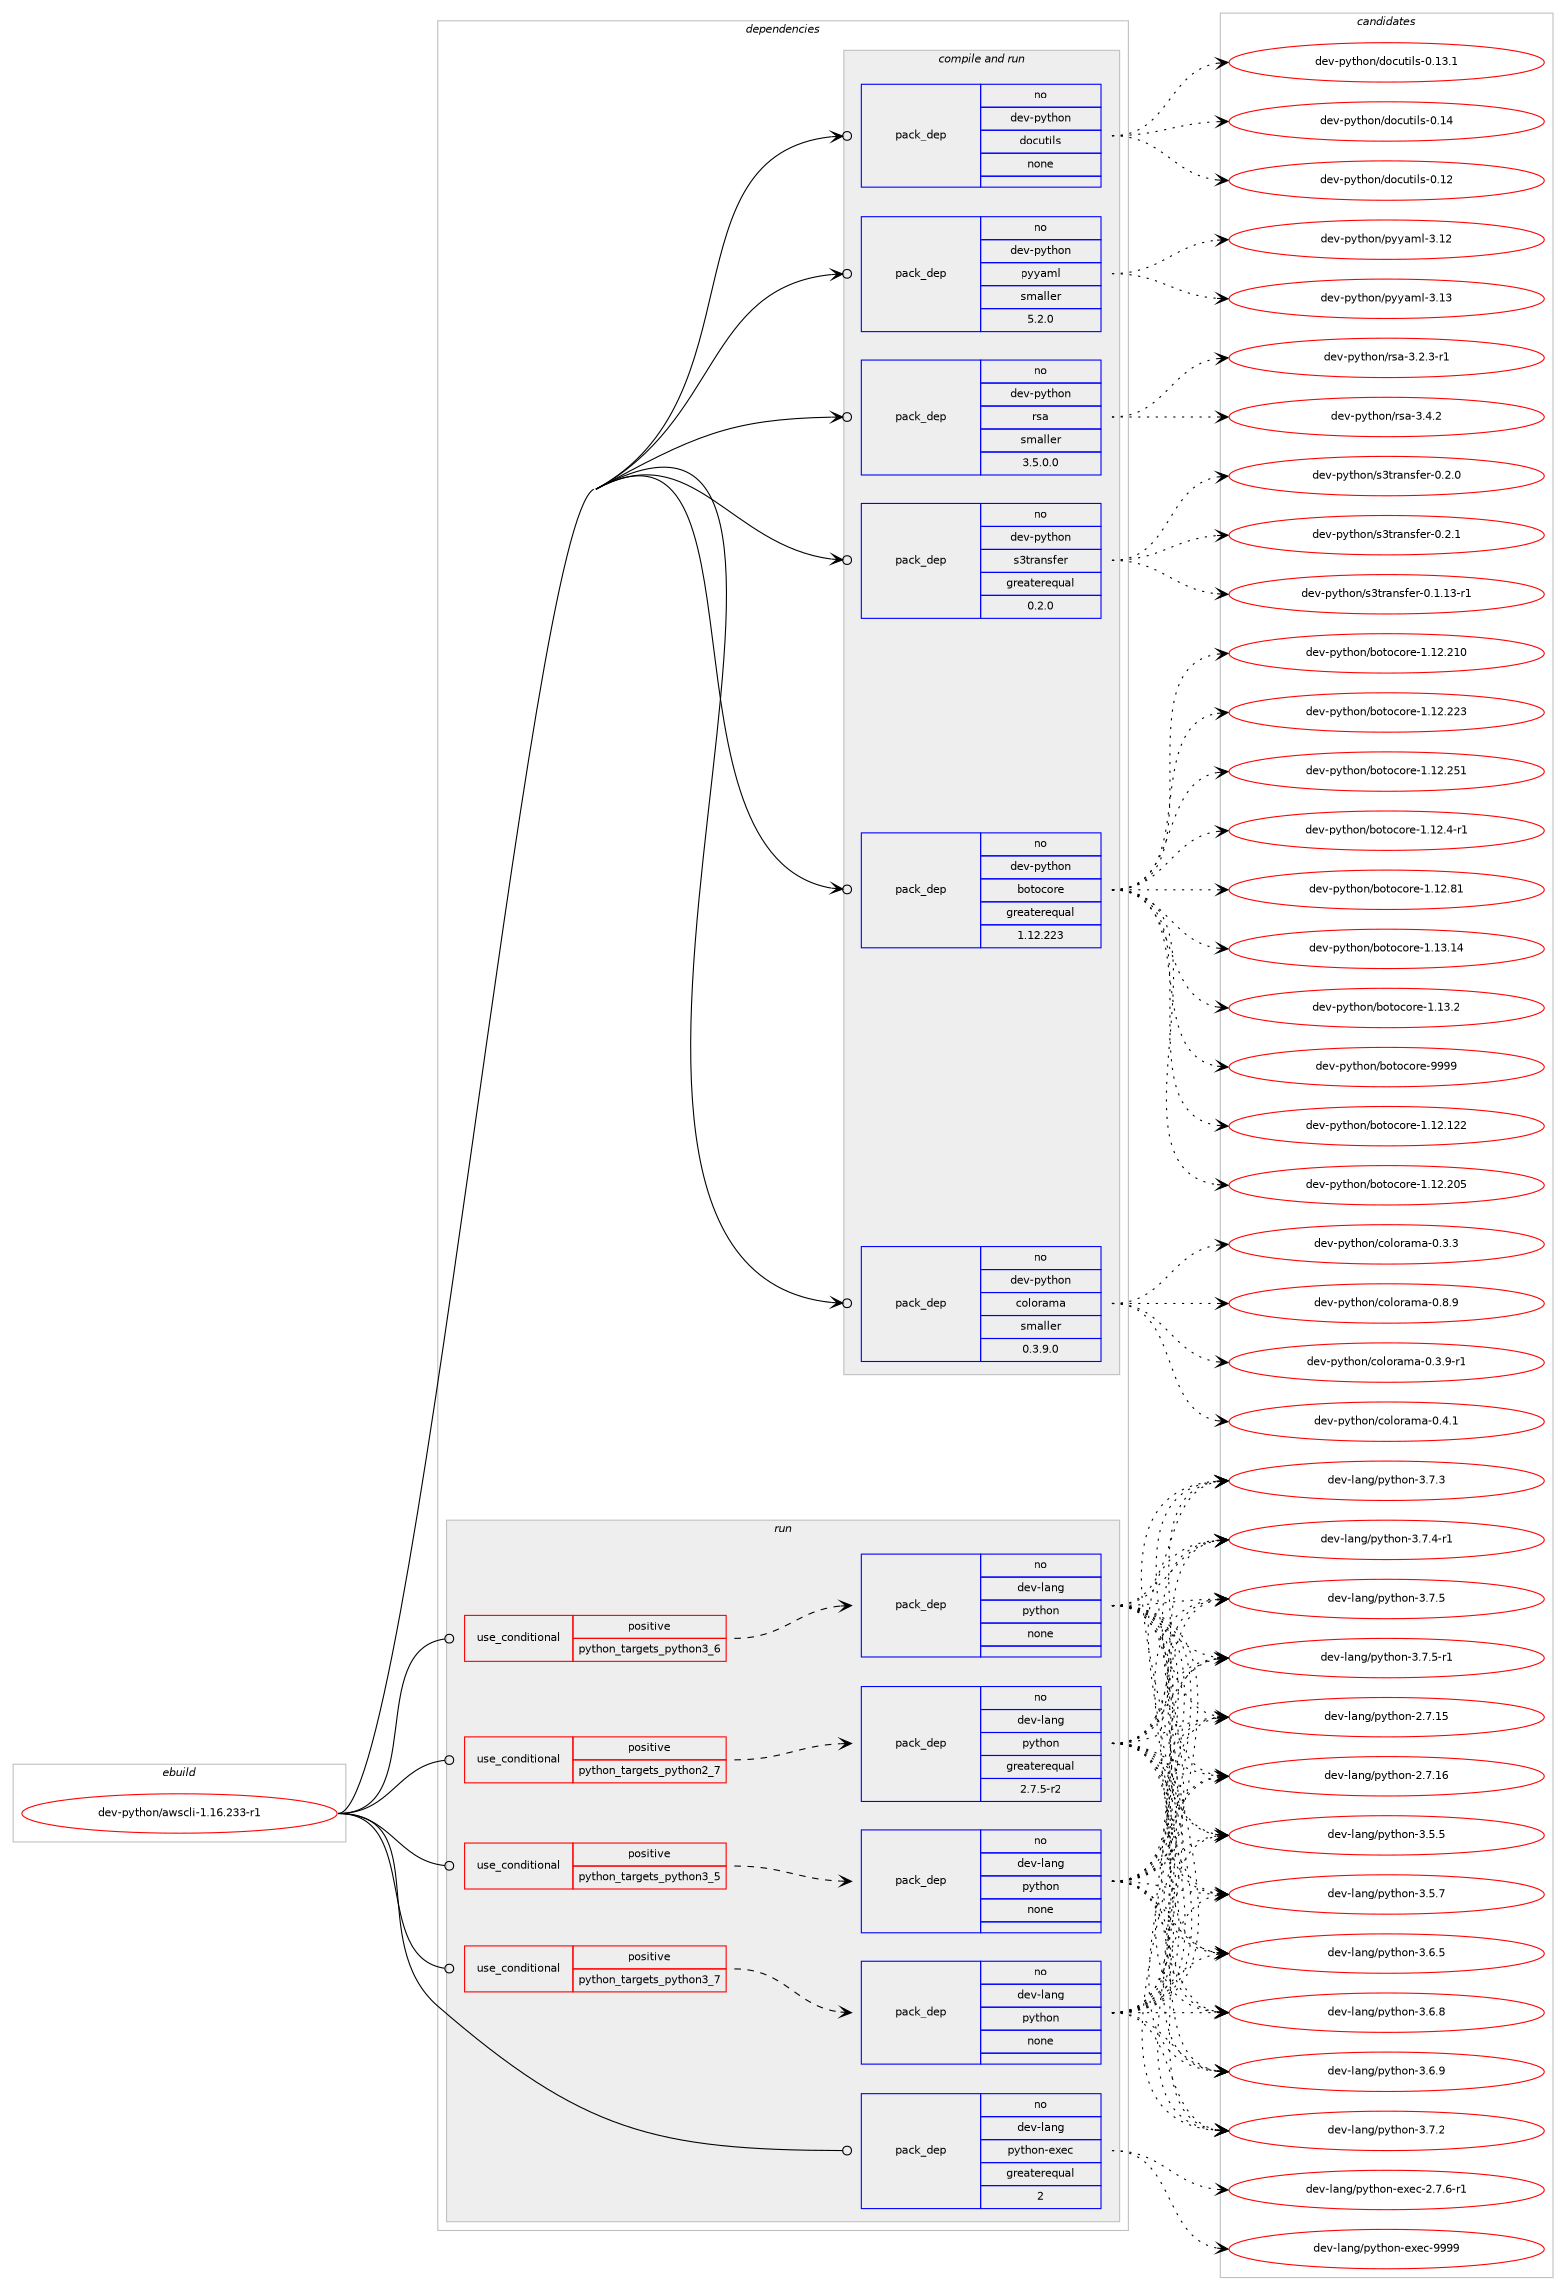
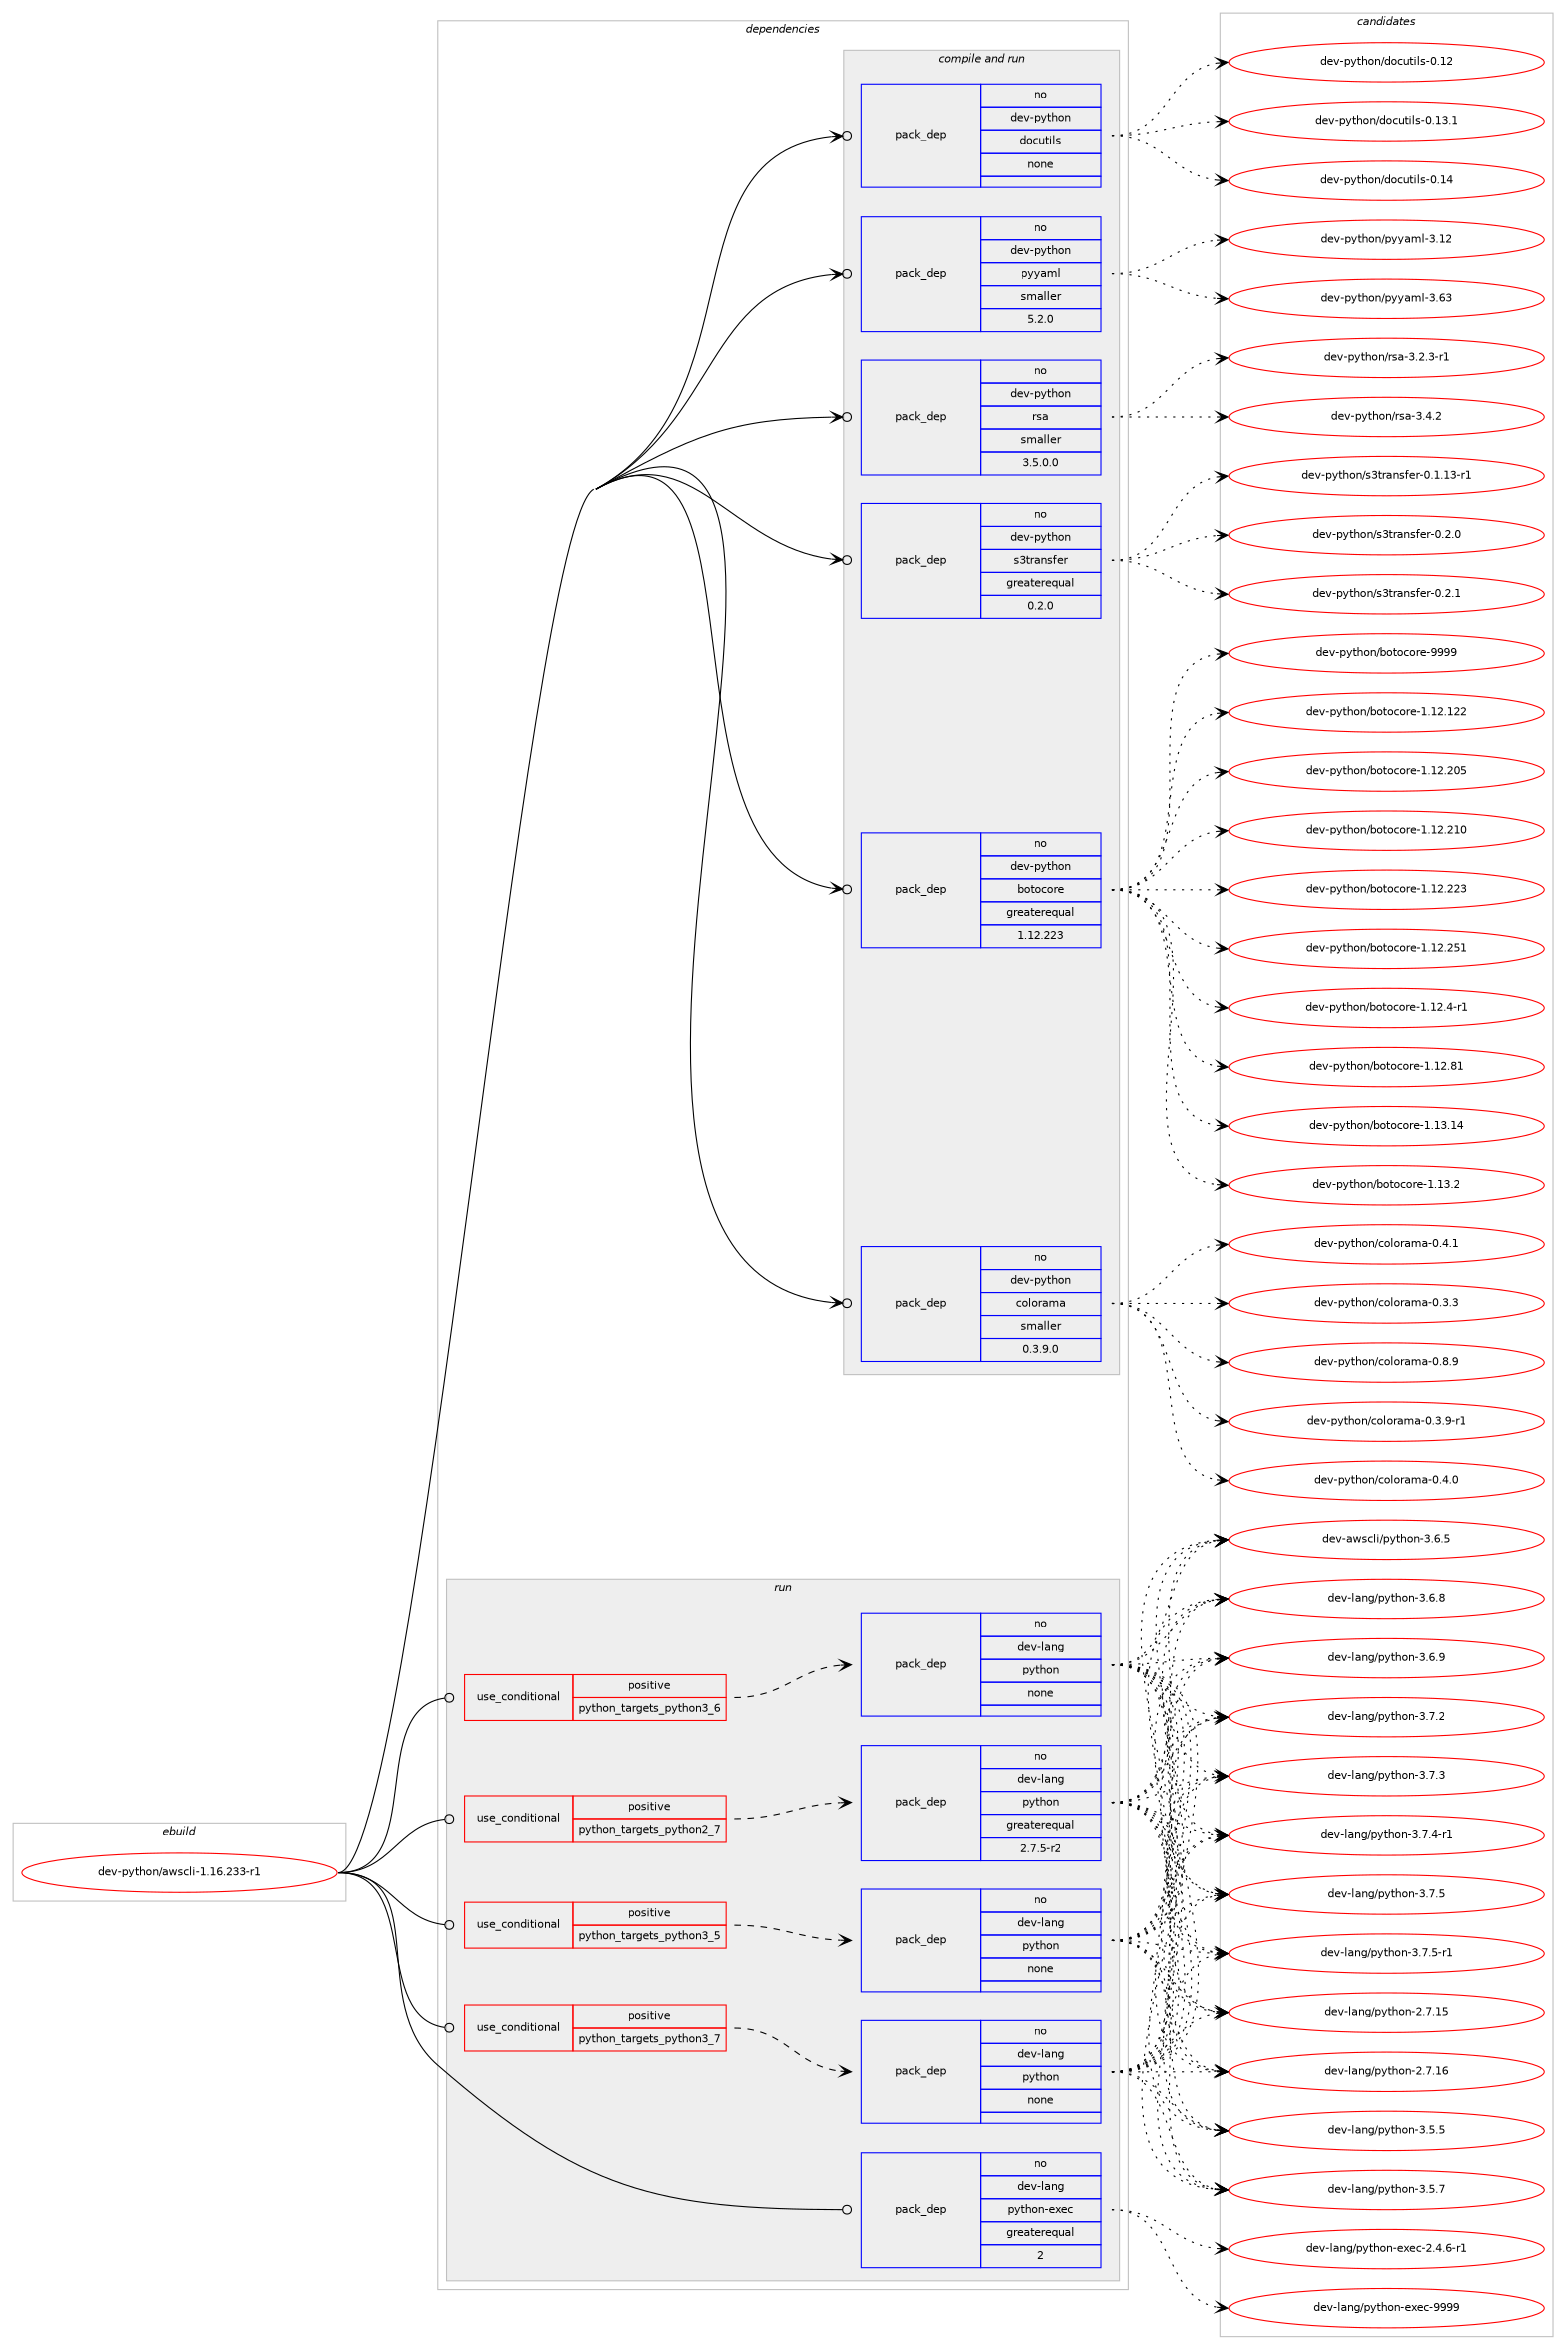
(1387, 299) -> (1387, 299)
none -> (1387, 1481)
(1387, 1954) -> (1387, 1540)
(1387, 2190) -> (1387, 2249)
